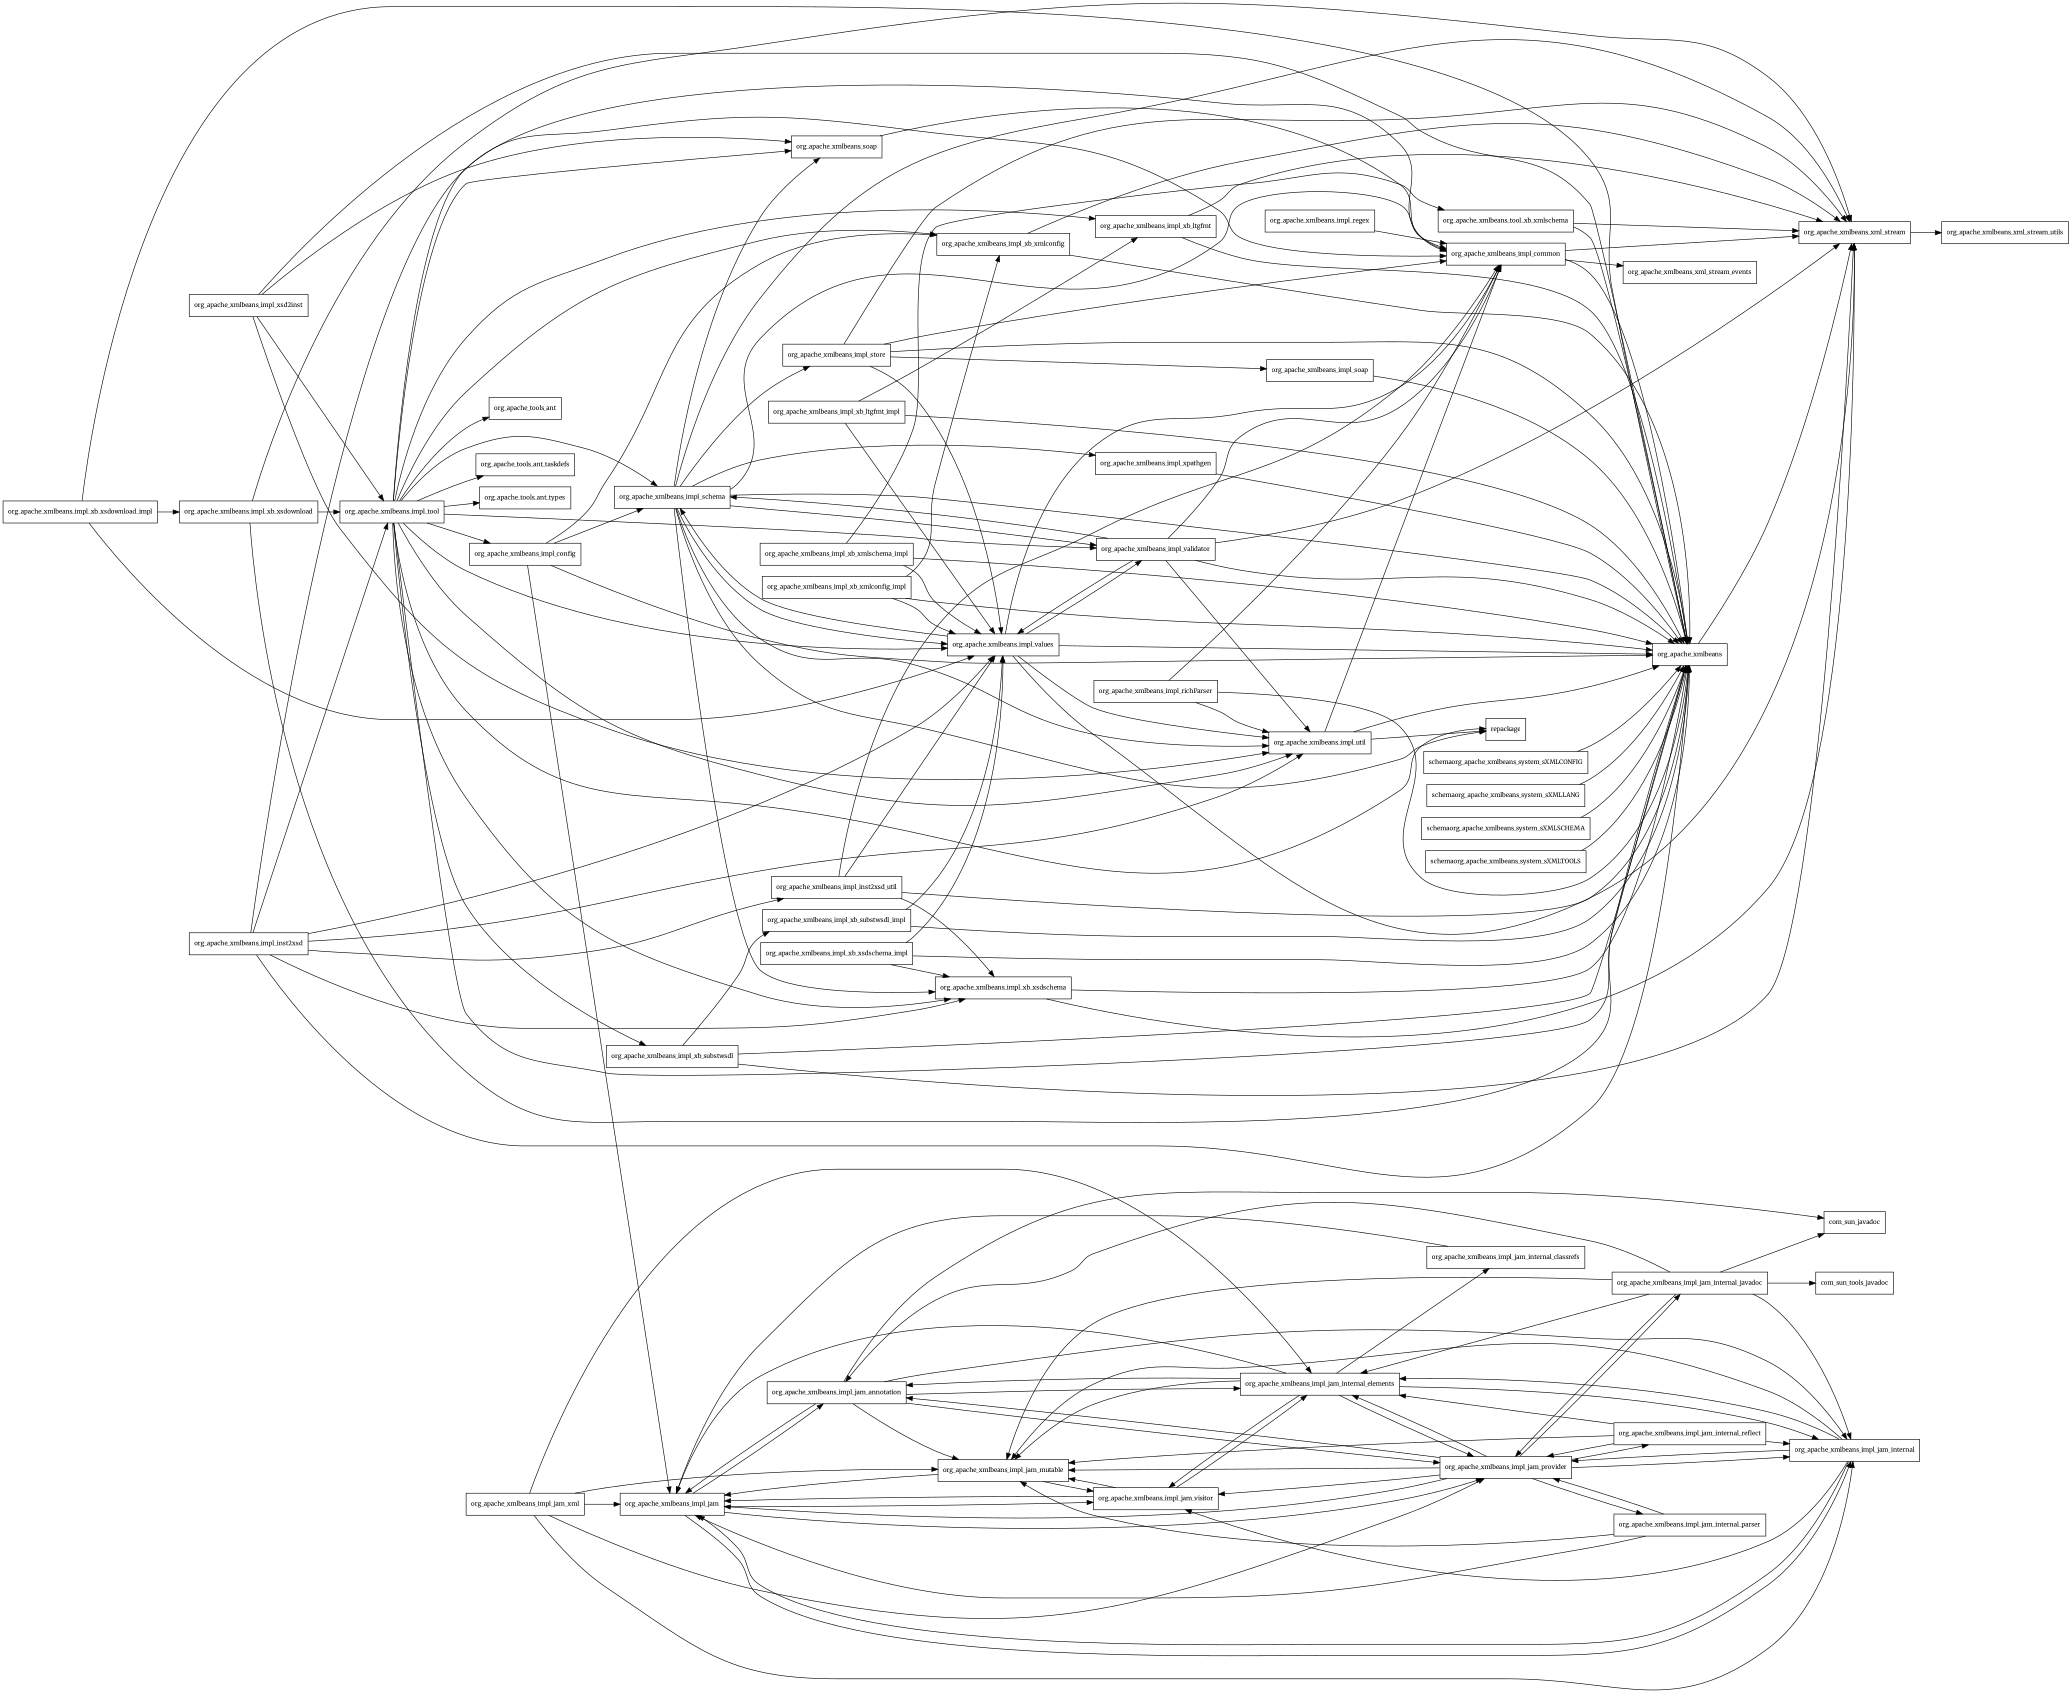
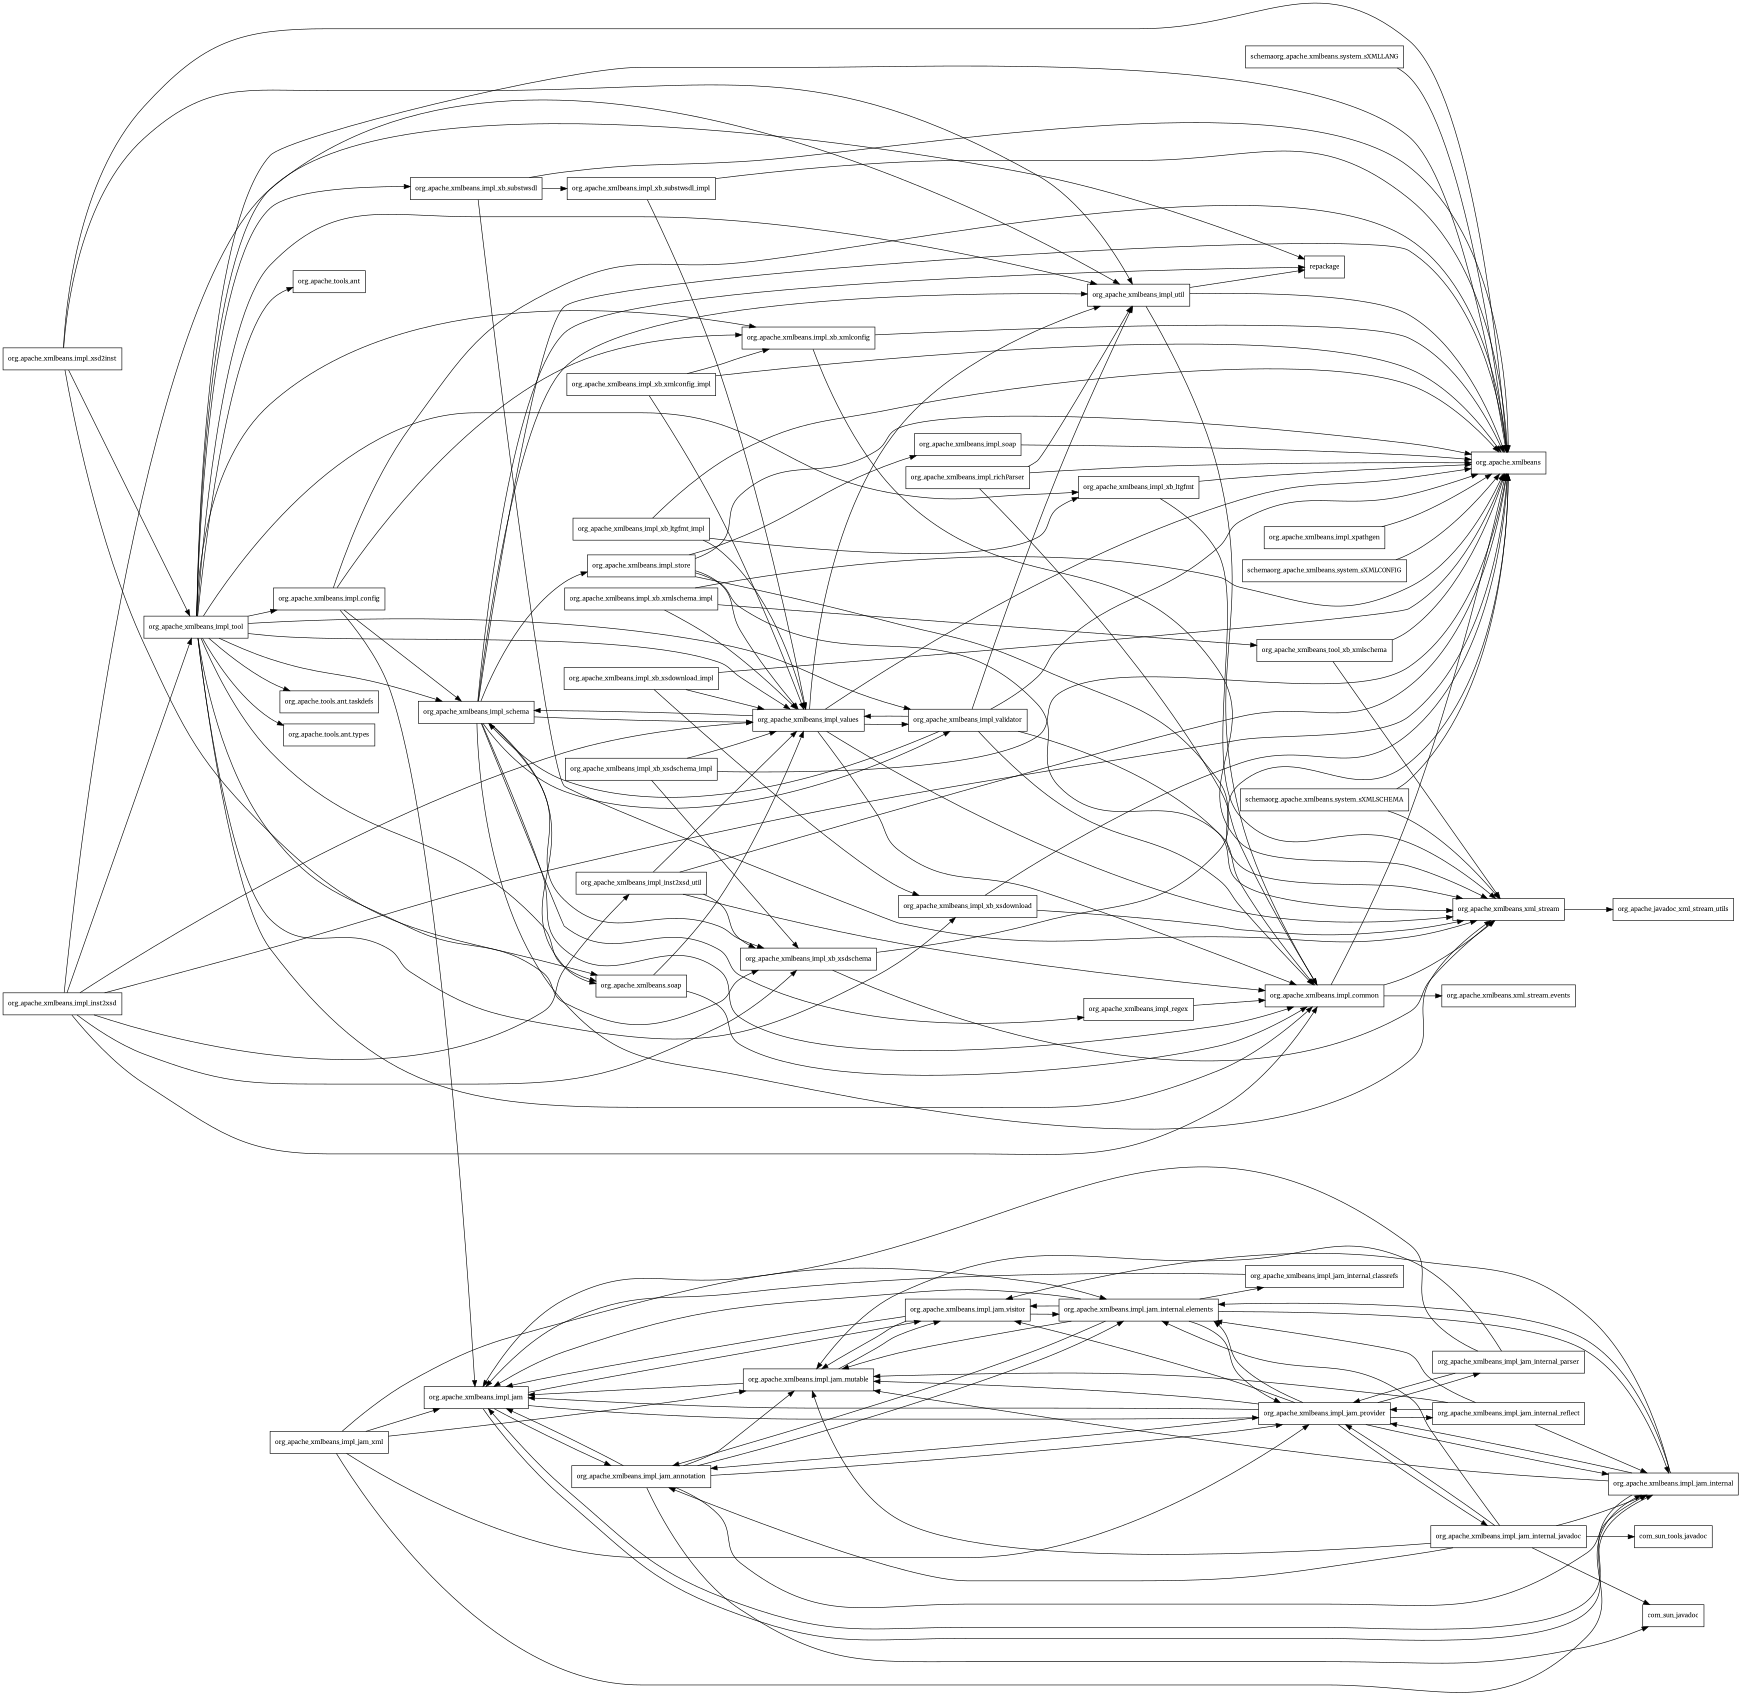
(2005, 233) -> (1673, 910)
(888, 446) -> (718, 949)
(1794, 455) -> (1447, 845)
(325, 512) -> (468, 1004)
(1506, 862) -> none
none -> (737, 870)
